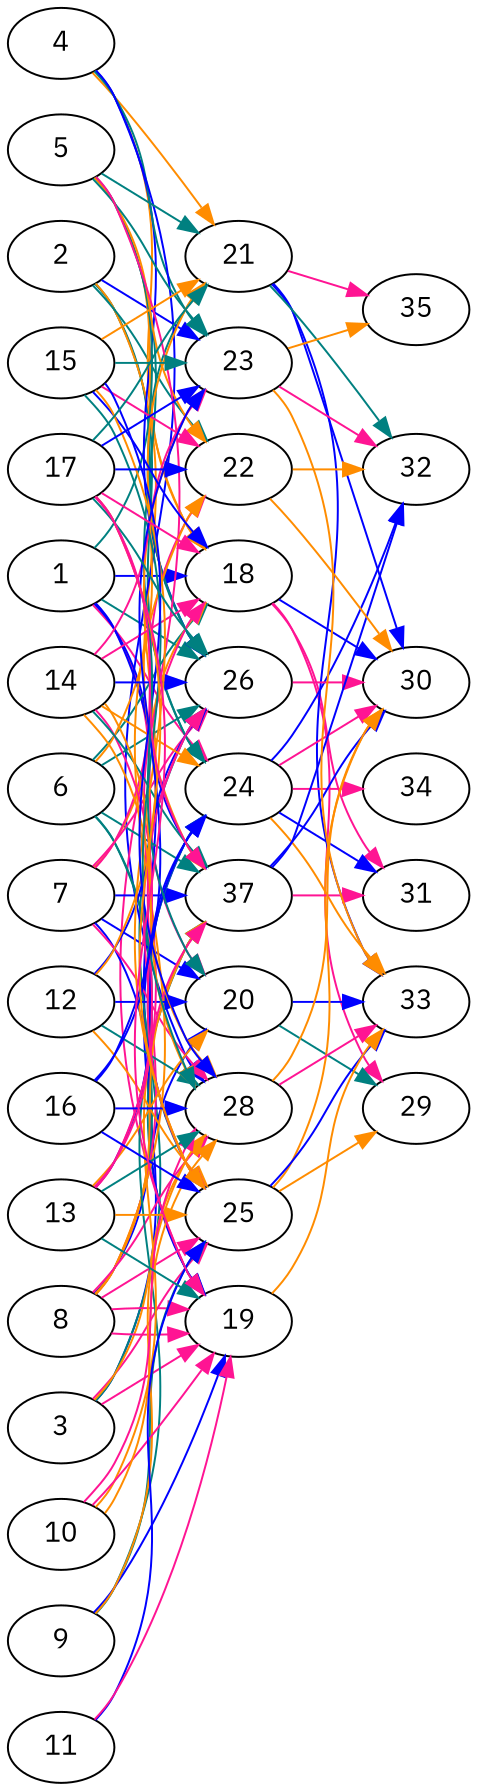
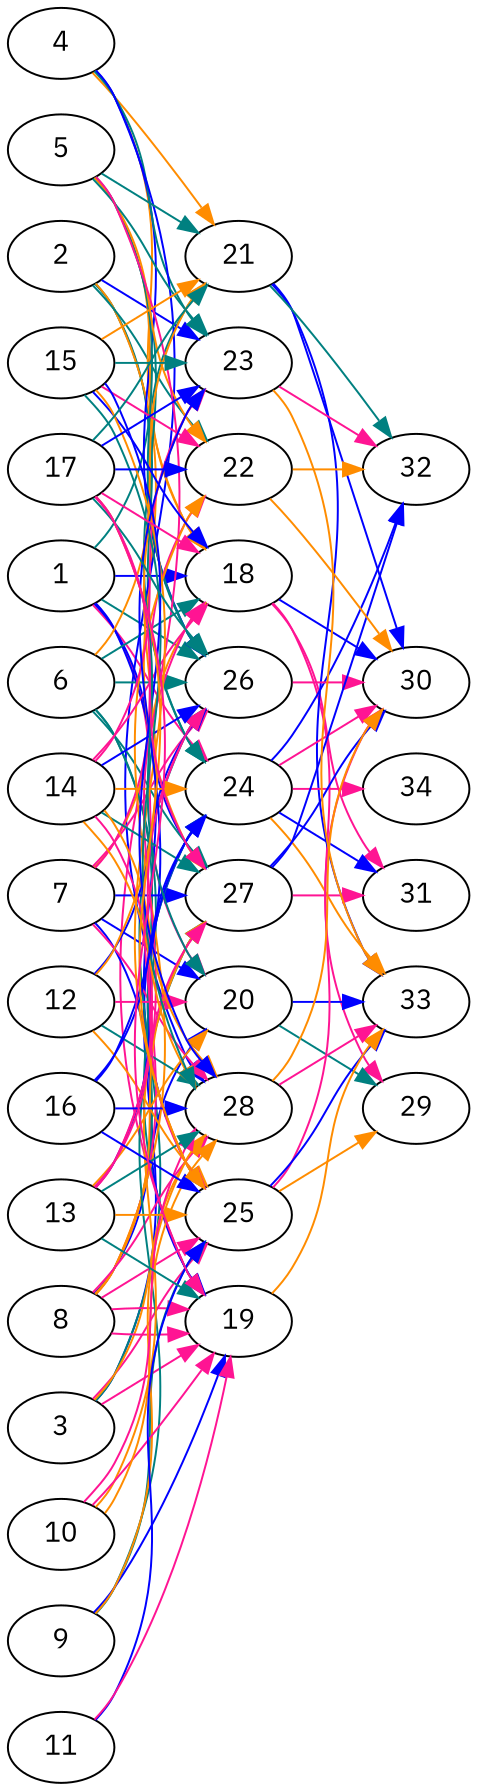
(416, 310) -> none
(239, 895) -> (239, 895)
(140, 1002) -> (140, 1002)
(329, 1019) -> (329, 1019)
